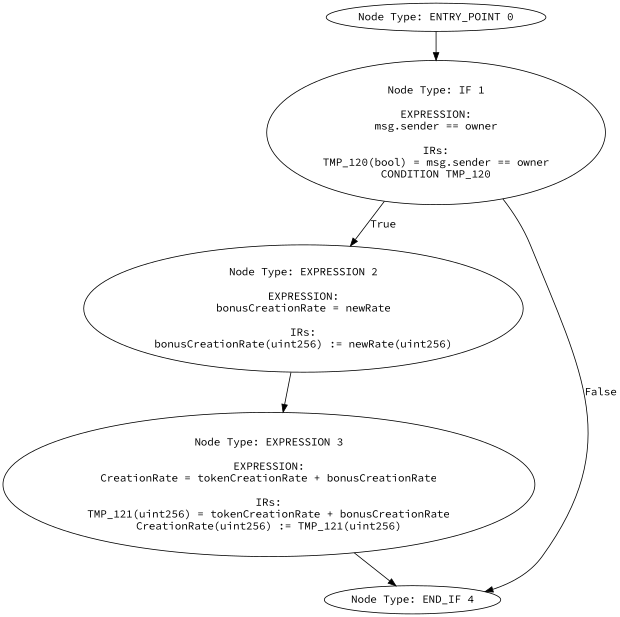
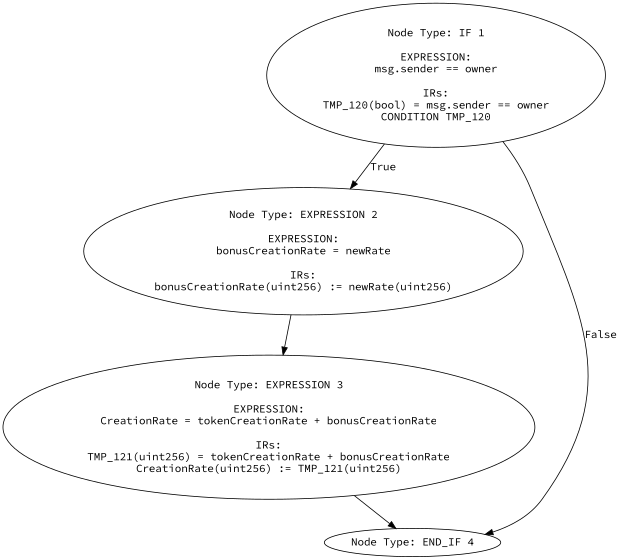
(436, 17) -> none
